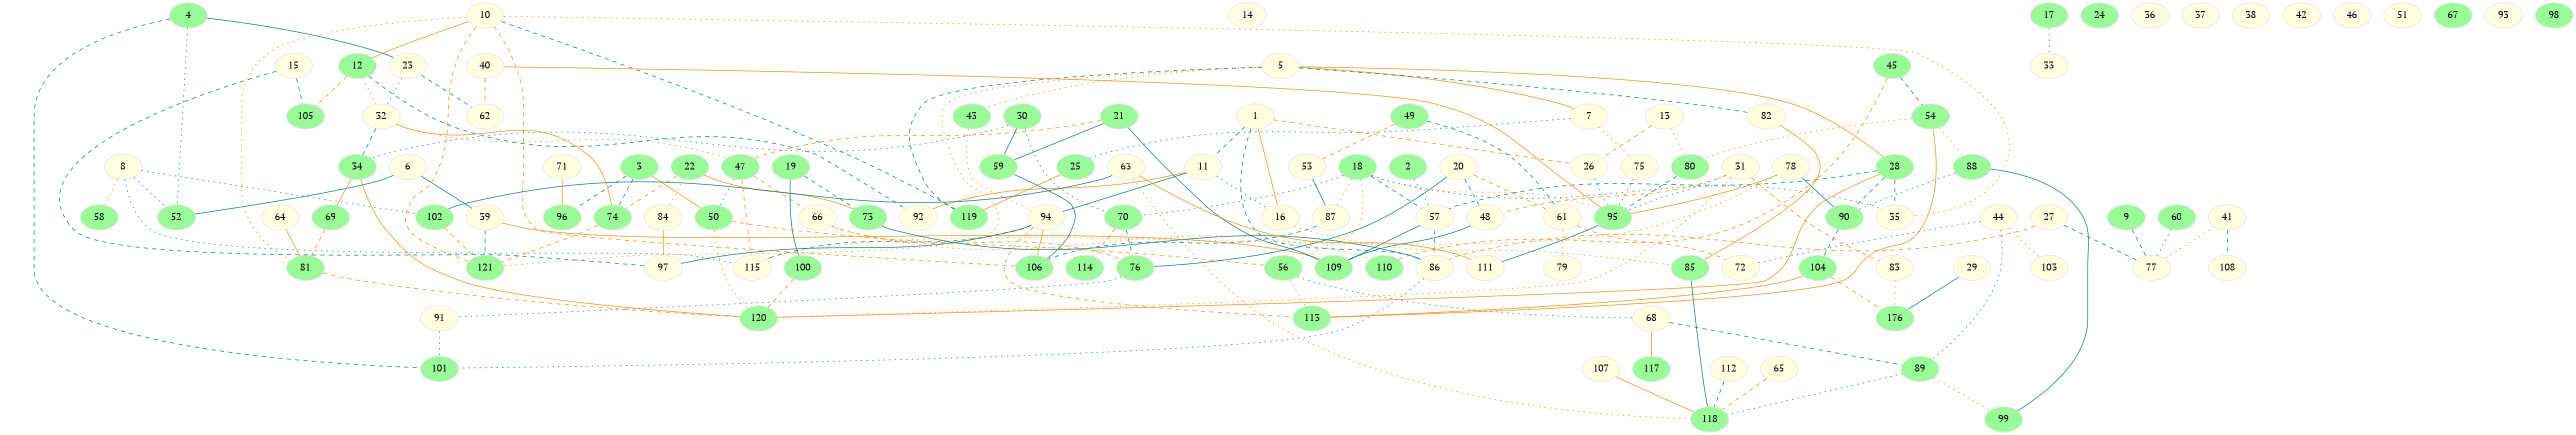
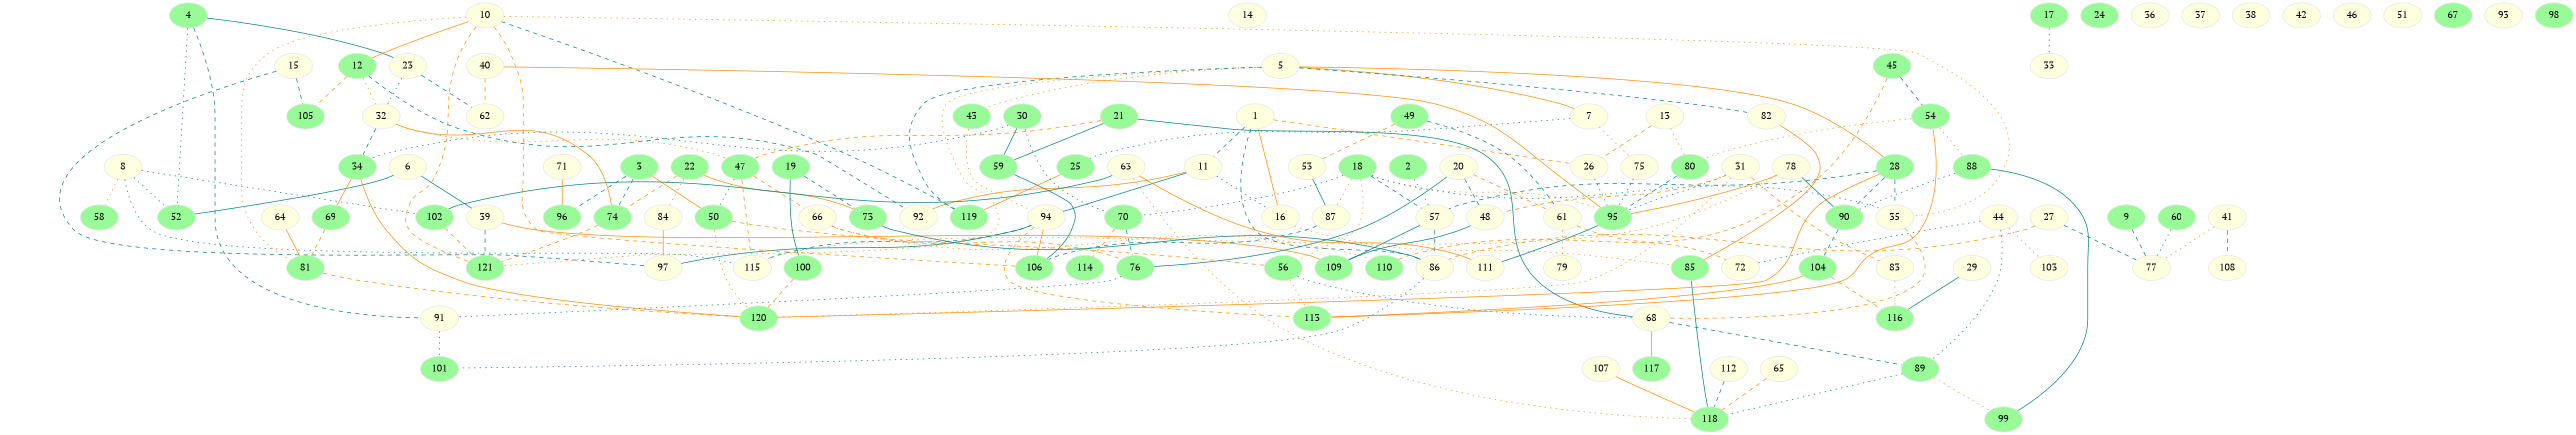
(1199, 199) -> (1435, 138)
(57, 302) -> (219, 235)
none -> (1828, 311)
(1895, 318) -> (1895, 318)
